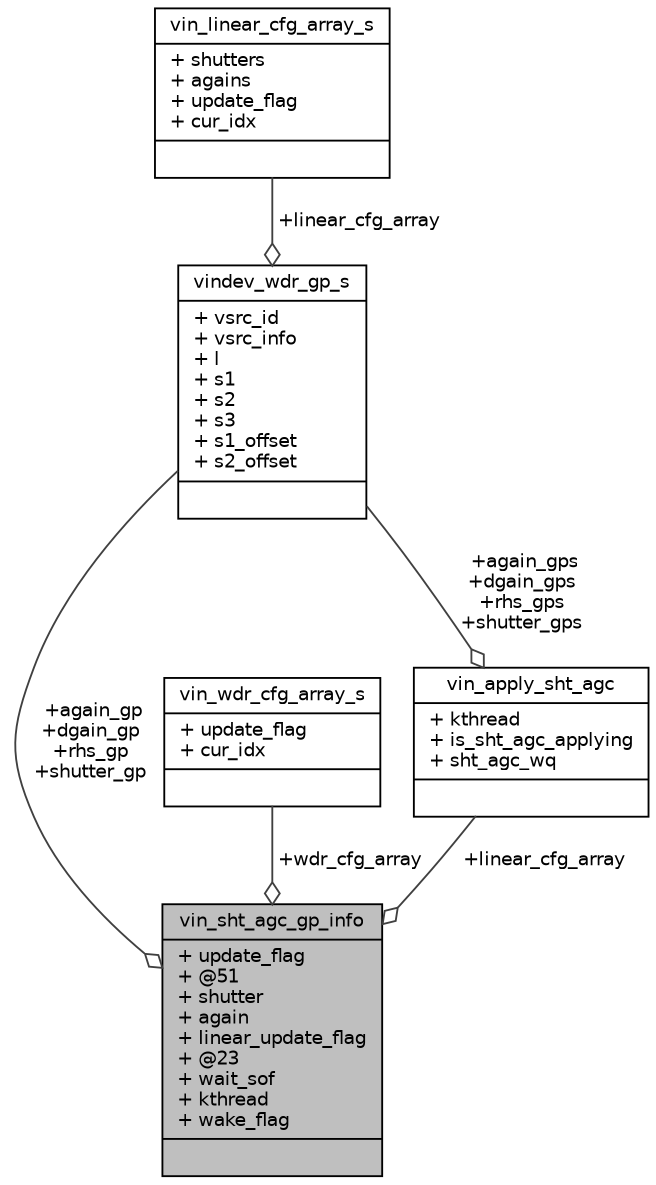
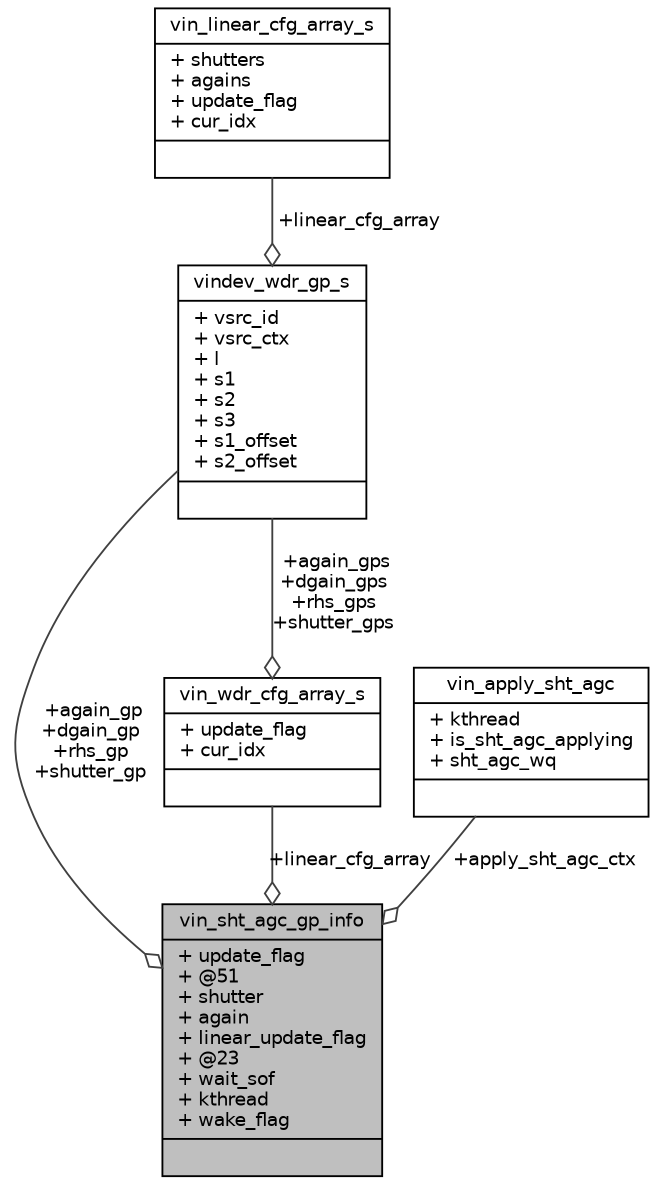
(245, 339) -> (242, 339)
(421, 576) -> (272, 587)
(348, 860) -> (348, 860)
(542, 860) -> (542, 860)
